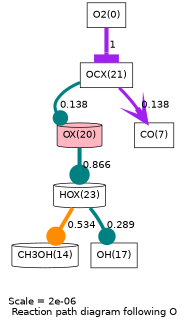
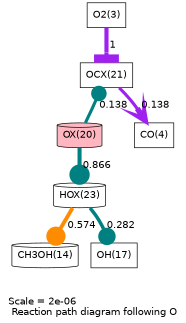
(106, 15) -> (106, 15)
(62, 94) -> (91, 111)
(154, 135) -> (154, 135)
(80, 225) -> (80, 225)
(120, 225) -> (120, 225)
